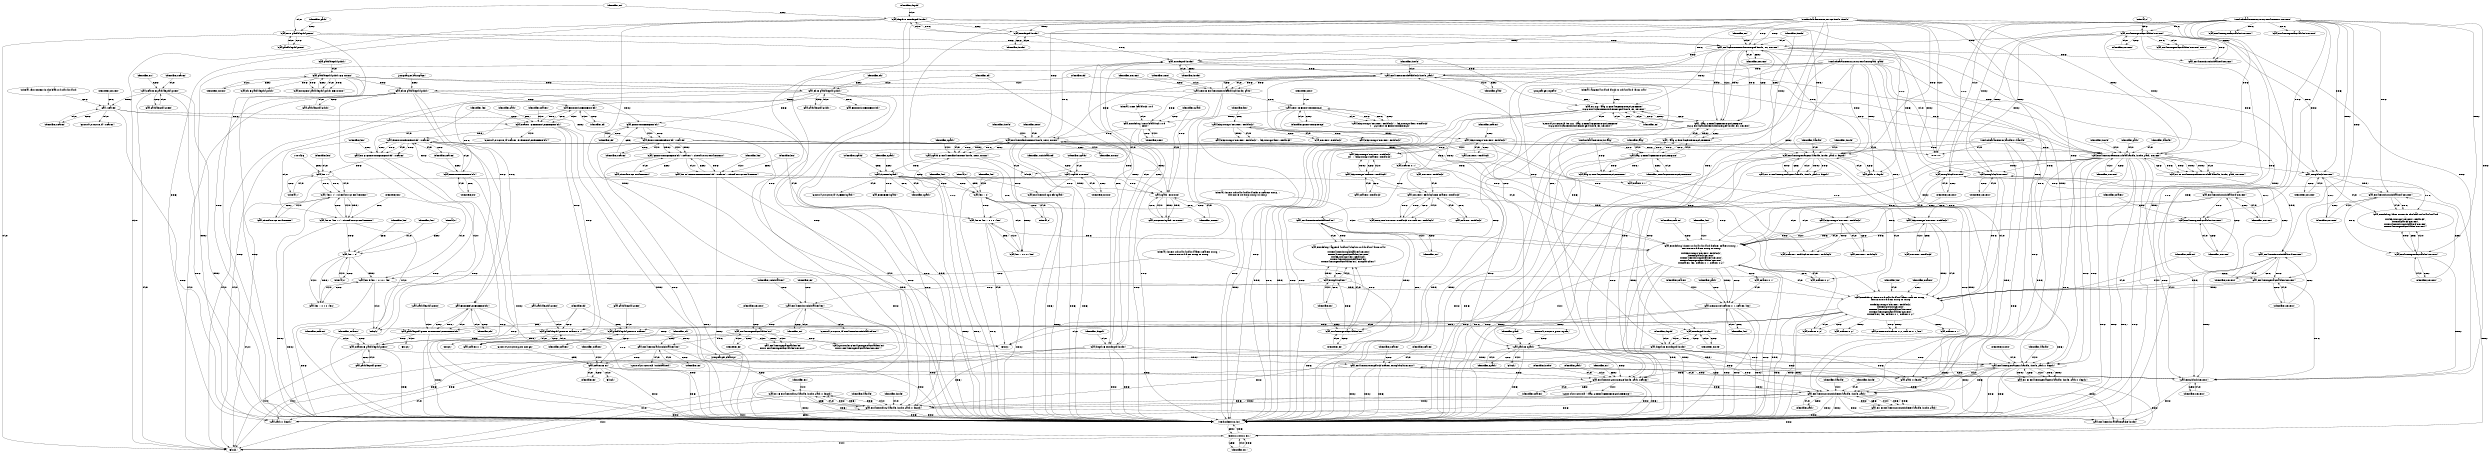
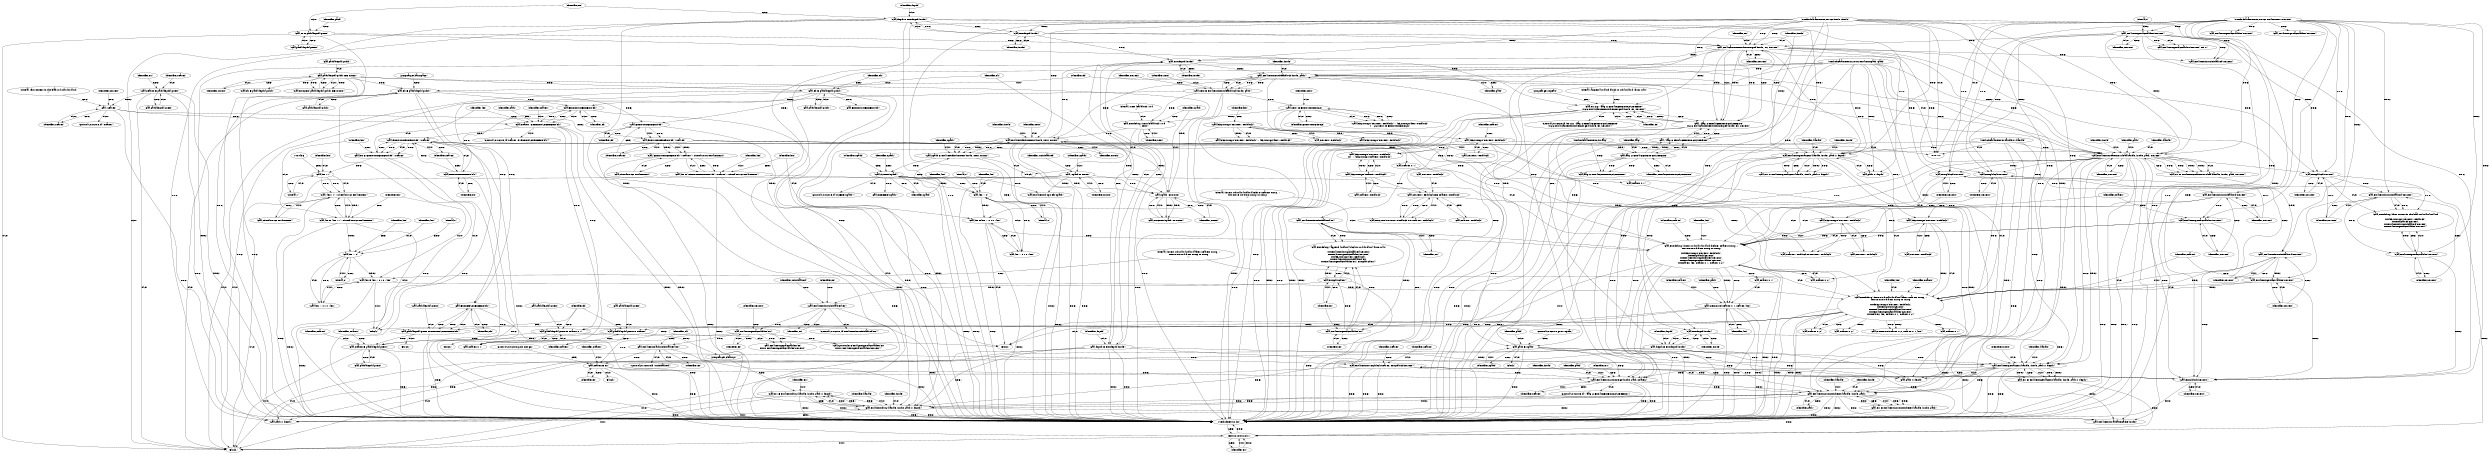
(1507, 183) -> (1507, 183)
(1008, 195) -> (1008, 195)
